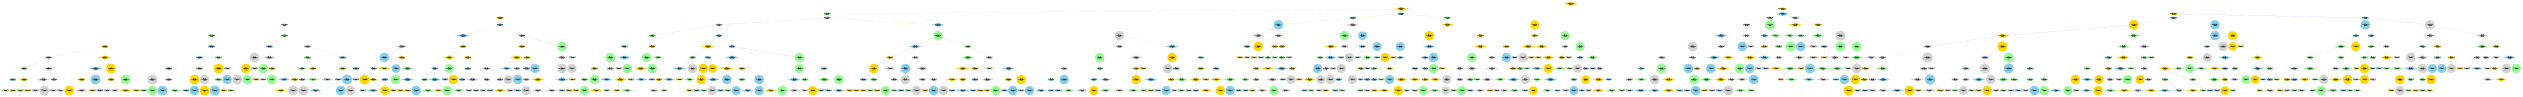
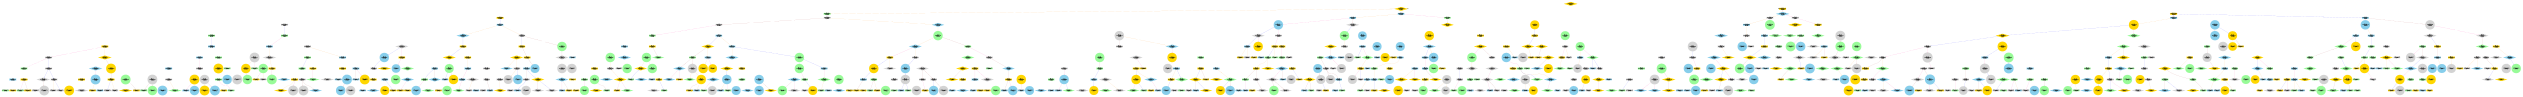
(1641, 80) -> none
(2364, 80) -> none
(1490, 91) -> (1490, 91)
(1909, 91) -> (1909, 91)
